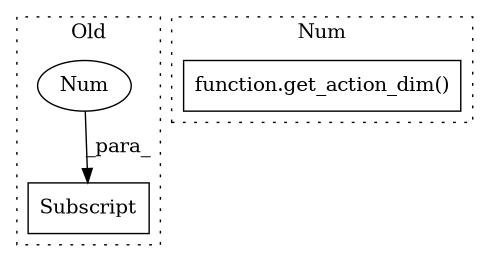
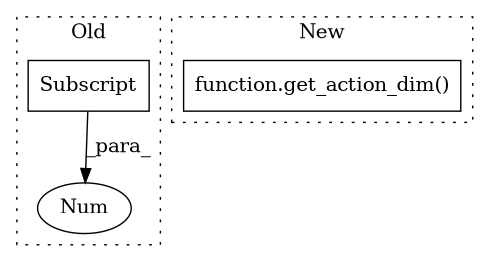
(322, 33) -> (322, 33)
(86, 140) -> (87, 140)
